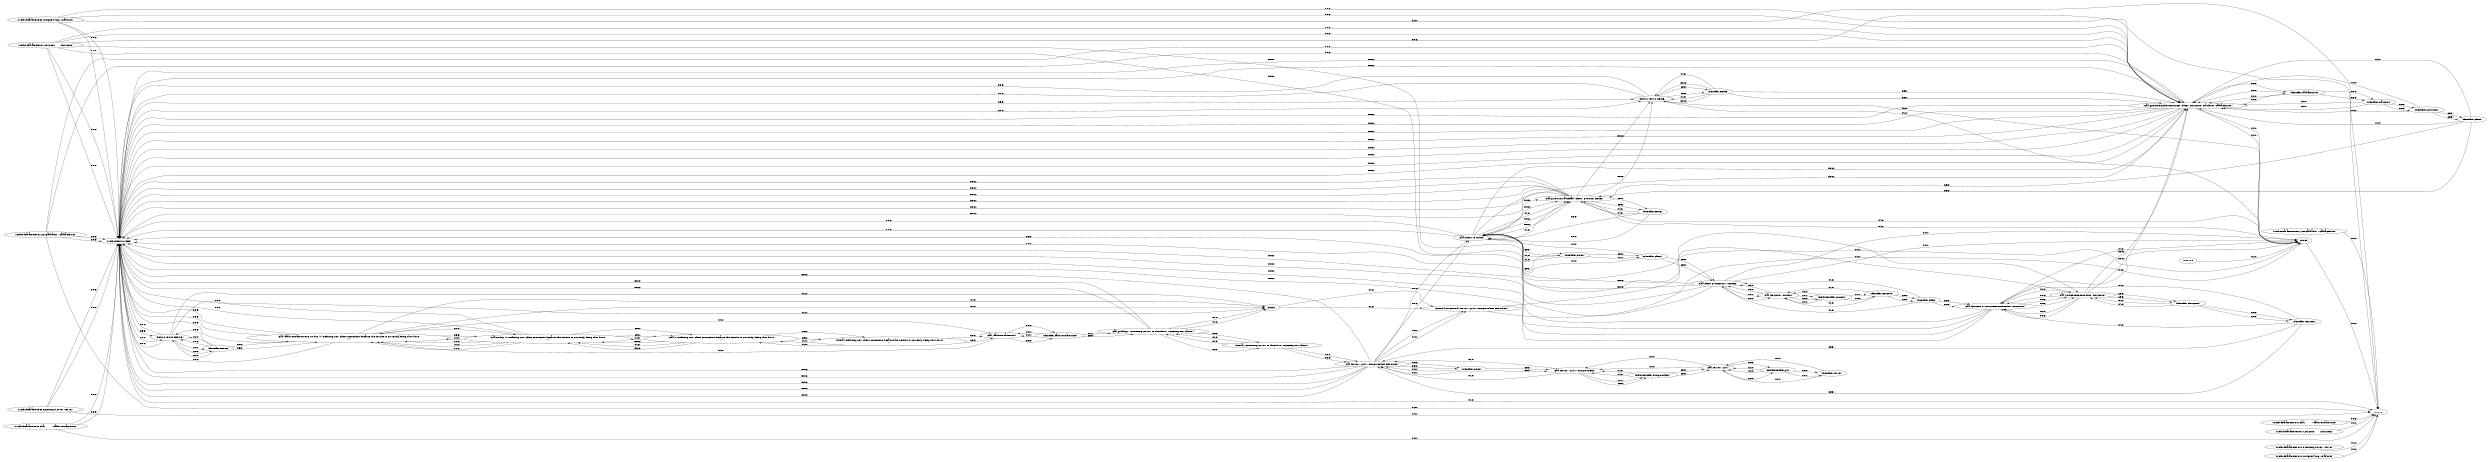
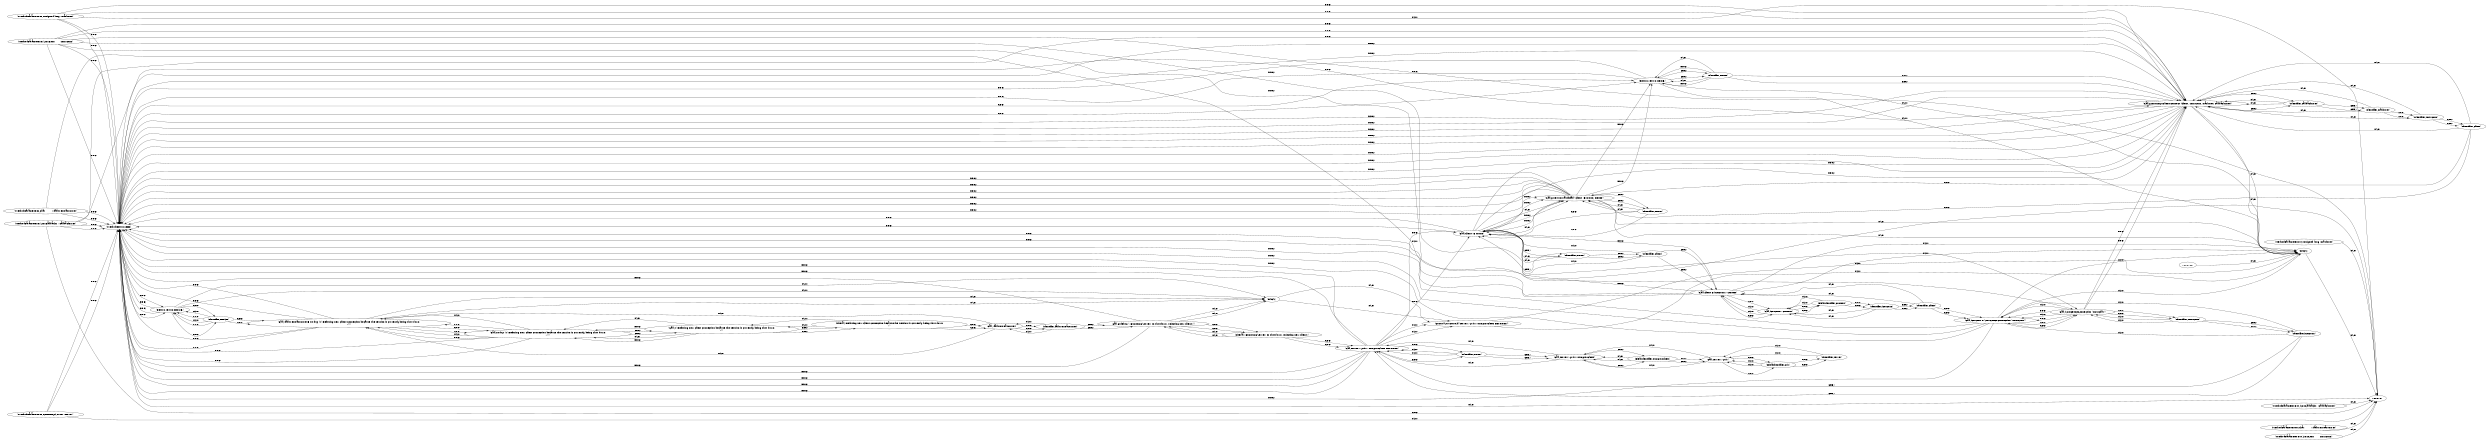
(2082, 295) -> (2082, 312)
(1415, 407) -> (1415, 412)
(2354, 419) -> (2354, 424)
(2304, 447) -> none
